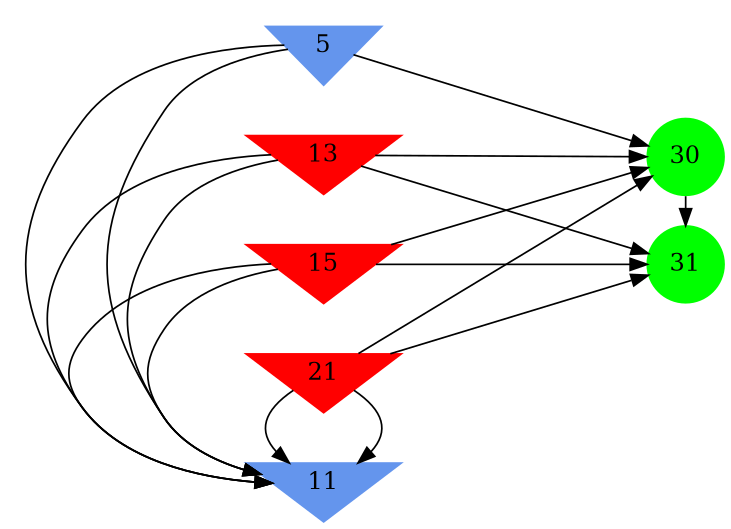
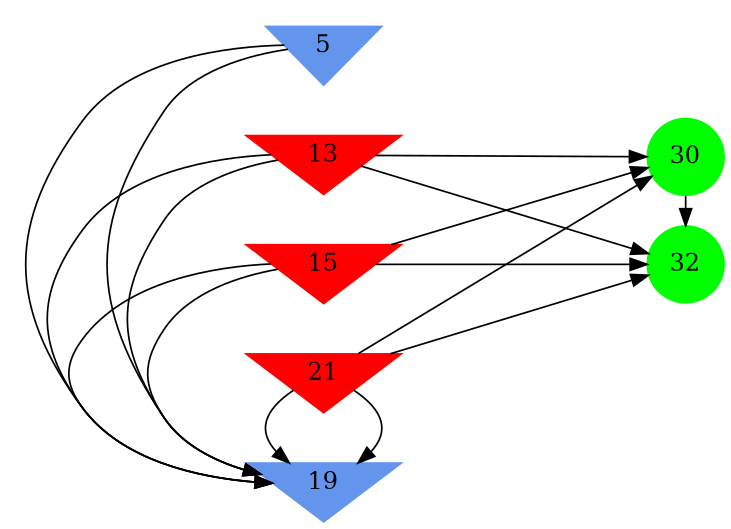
(492, 98) -> none
(686, 264) -> (686, 264)
(324, 483) -> (324, 483)
